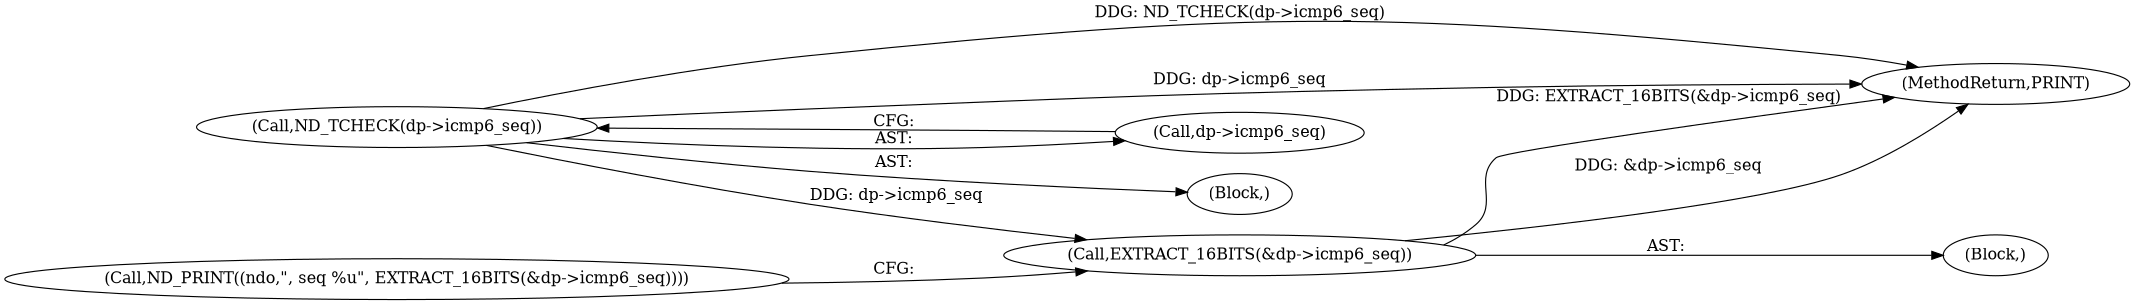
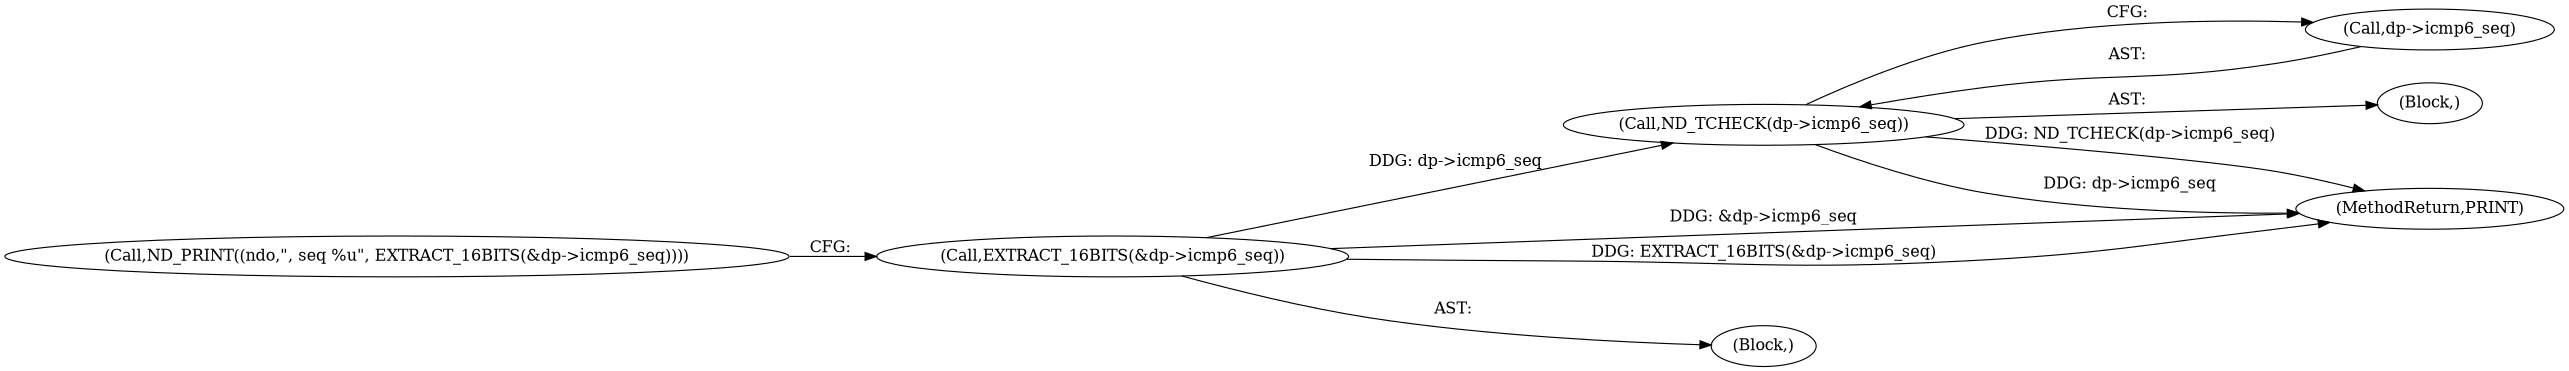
(896, 122) -> (2130, 55)
(896, 139) -> (2130, 13)
(779, 199) -> (1434, 192)
